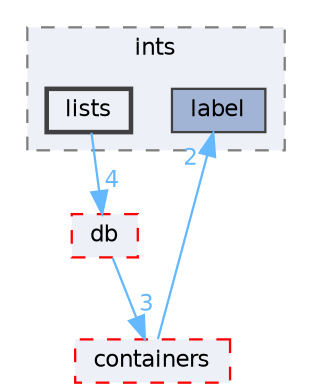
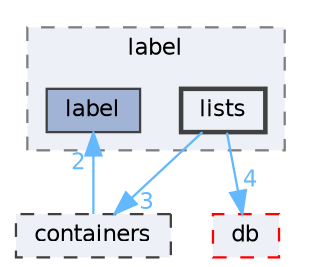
(156, 49) -> (156, 49)
(124, 288) -> (167, 165)
(153, 361) -> (93, 236)
